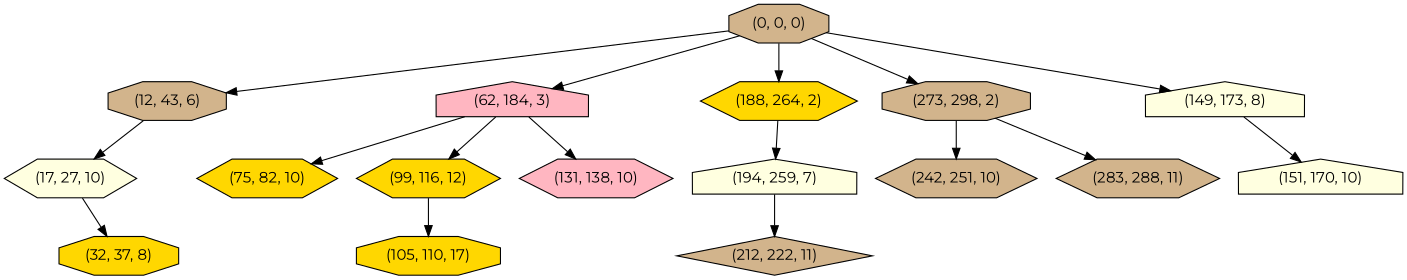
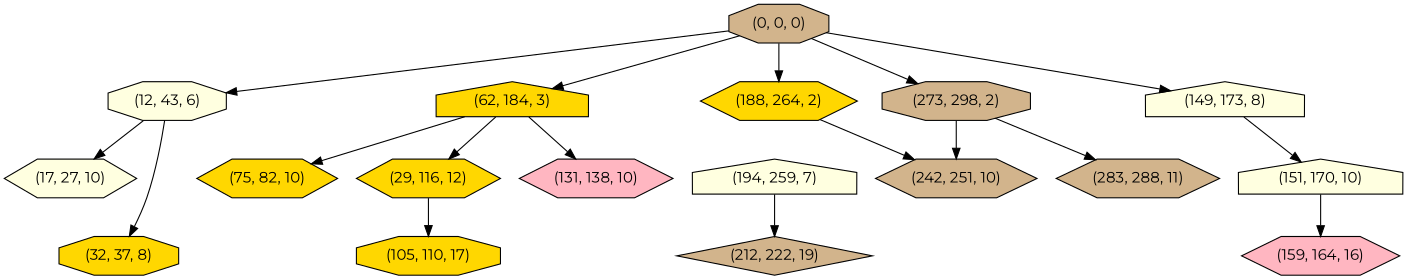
(167, 101) -> (167, 101)
(512, 101) -> (512, 101)
(777, 134) -> (862, 137)
(428, 178) -> (428, 178)
(92, 213) -> (154, 175)
(775, 256) -> (775, 256)
none -> (1321, 256)
